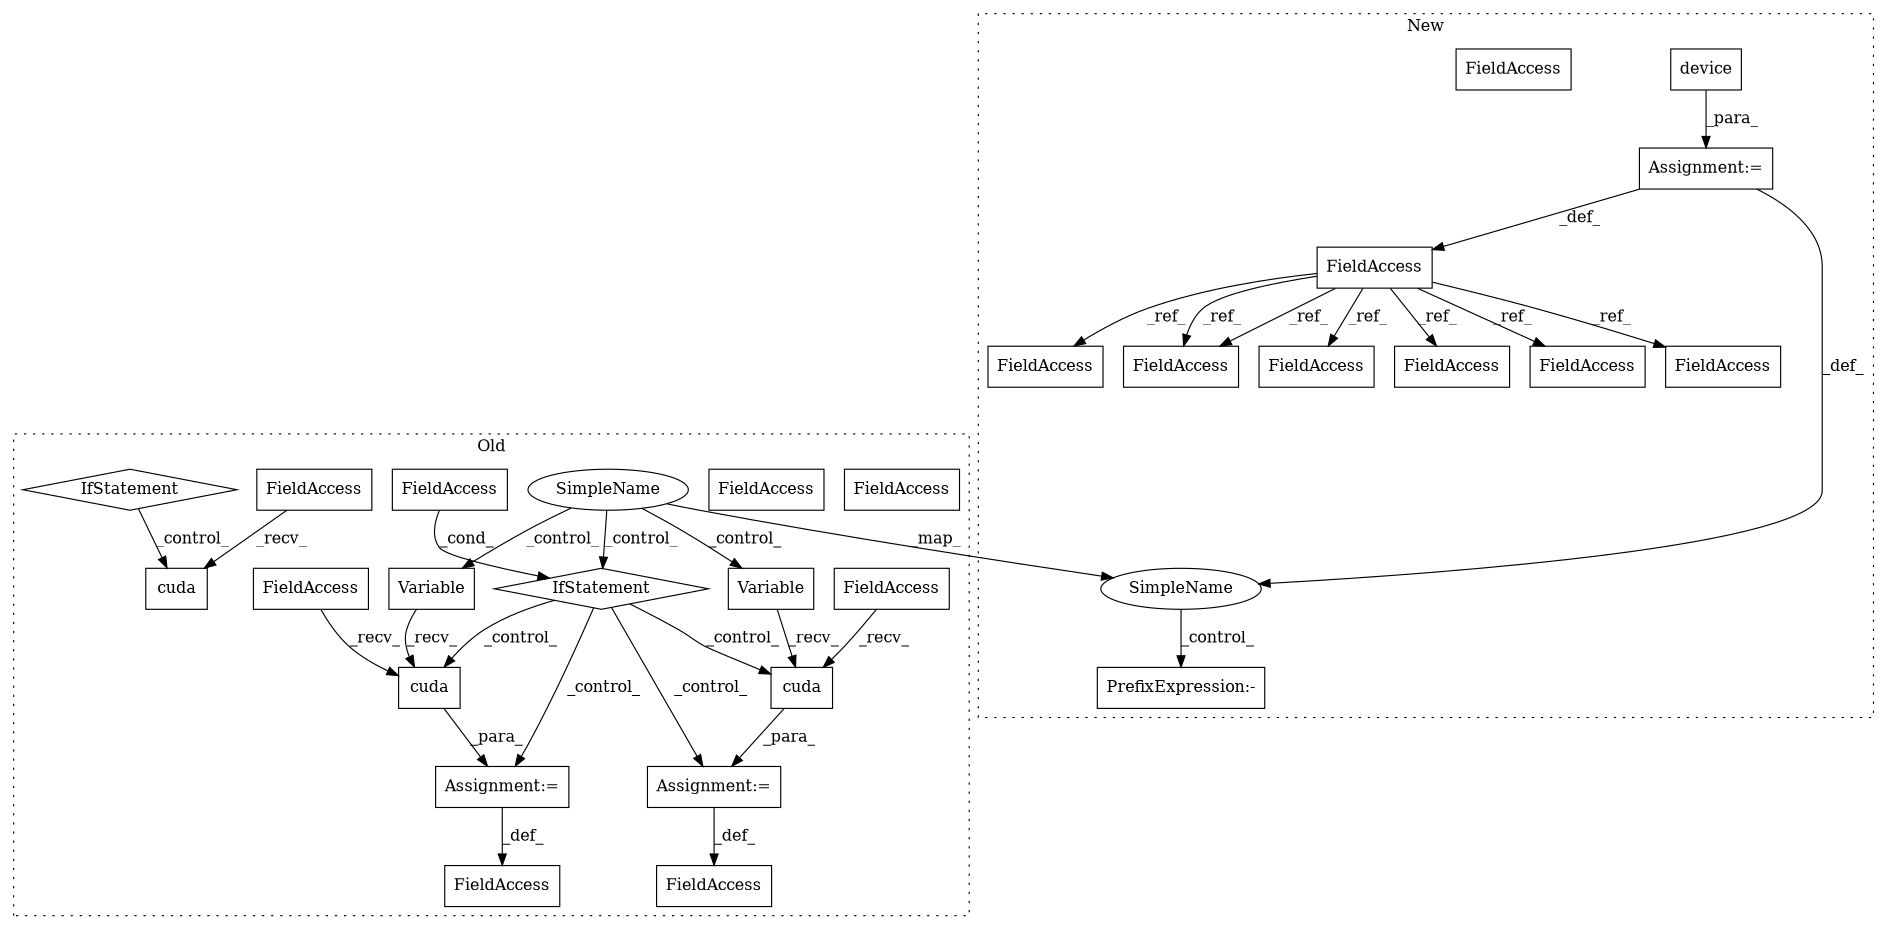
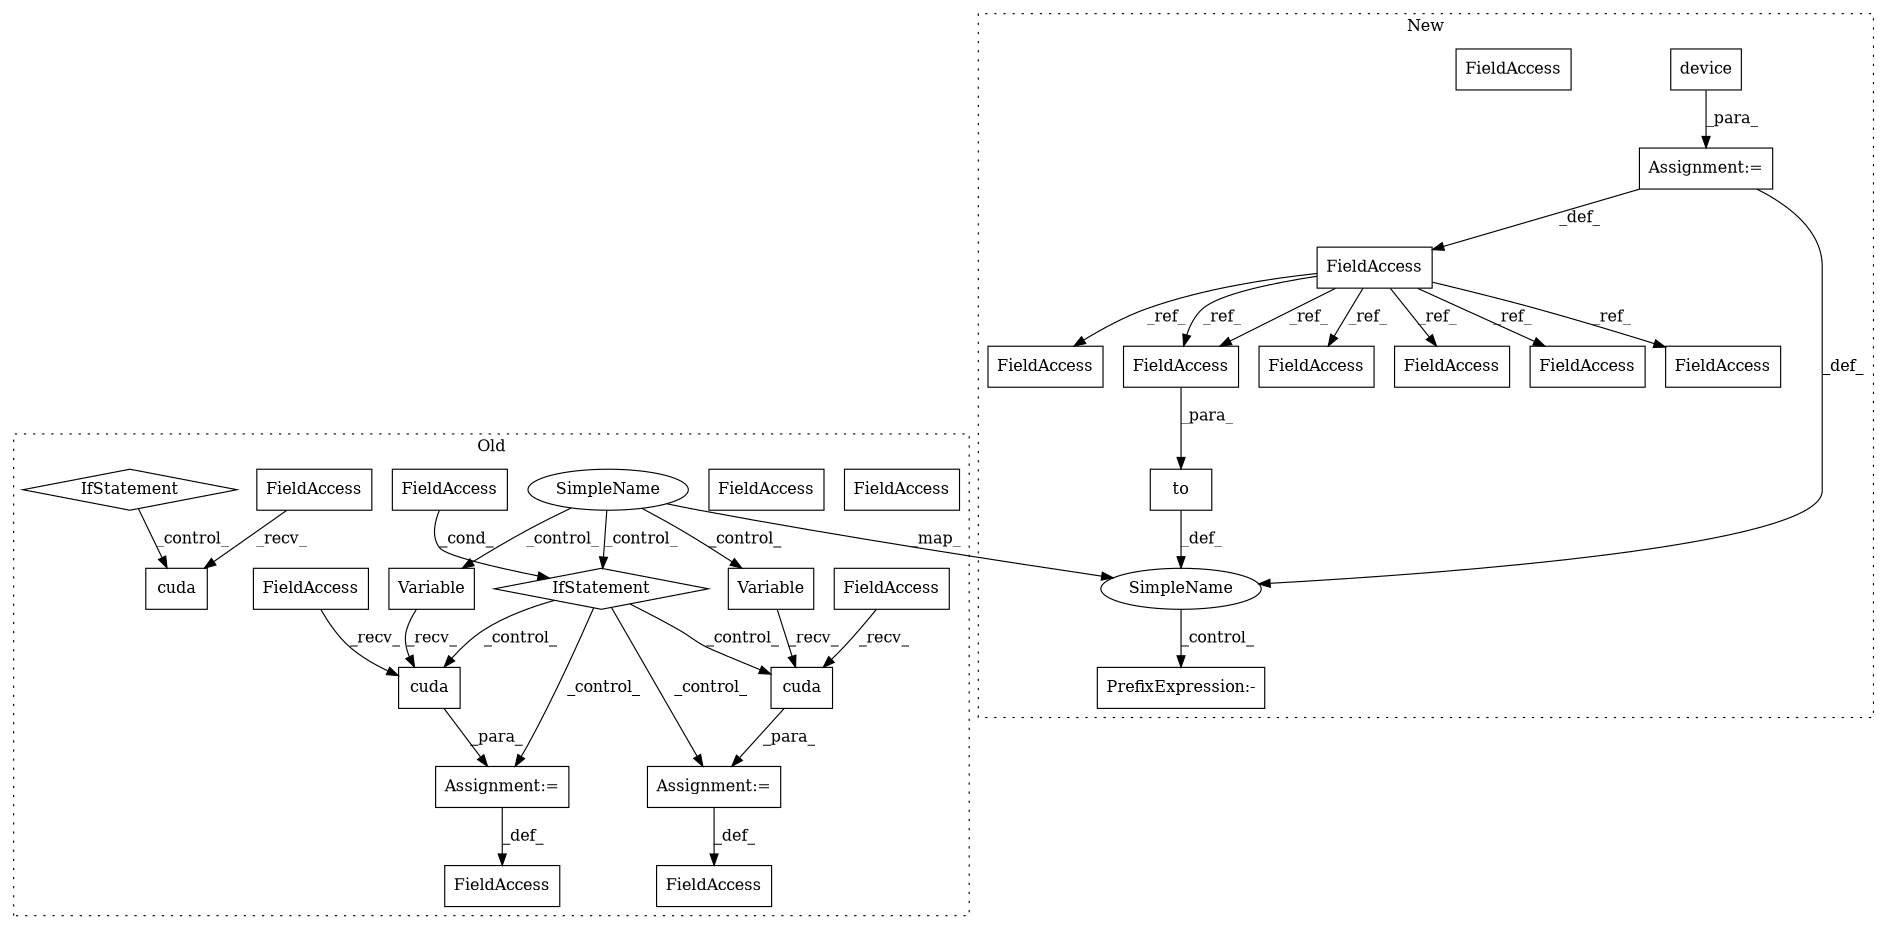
none -> (1181, 490)
